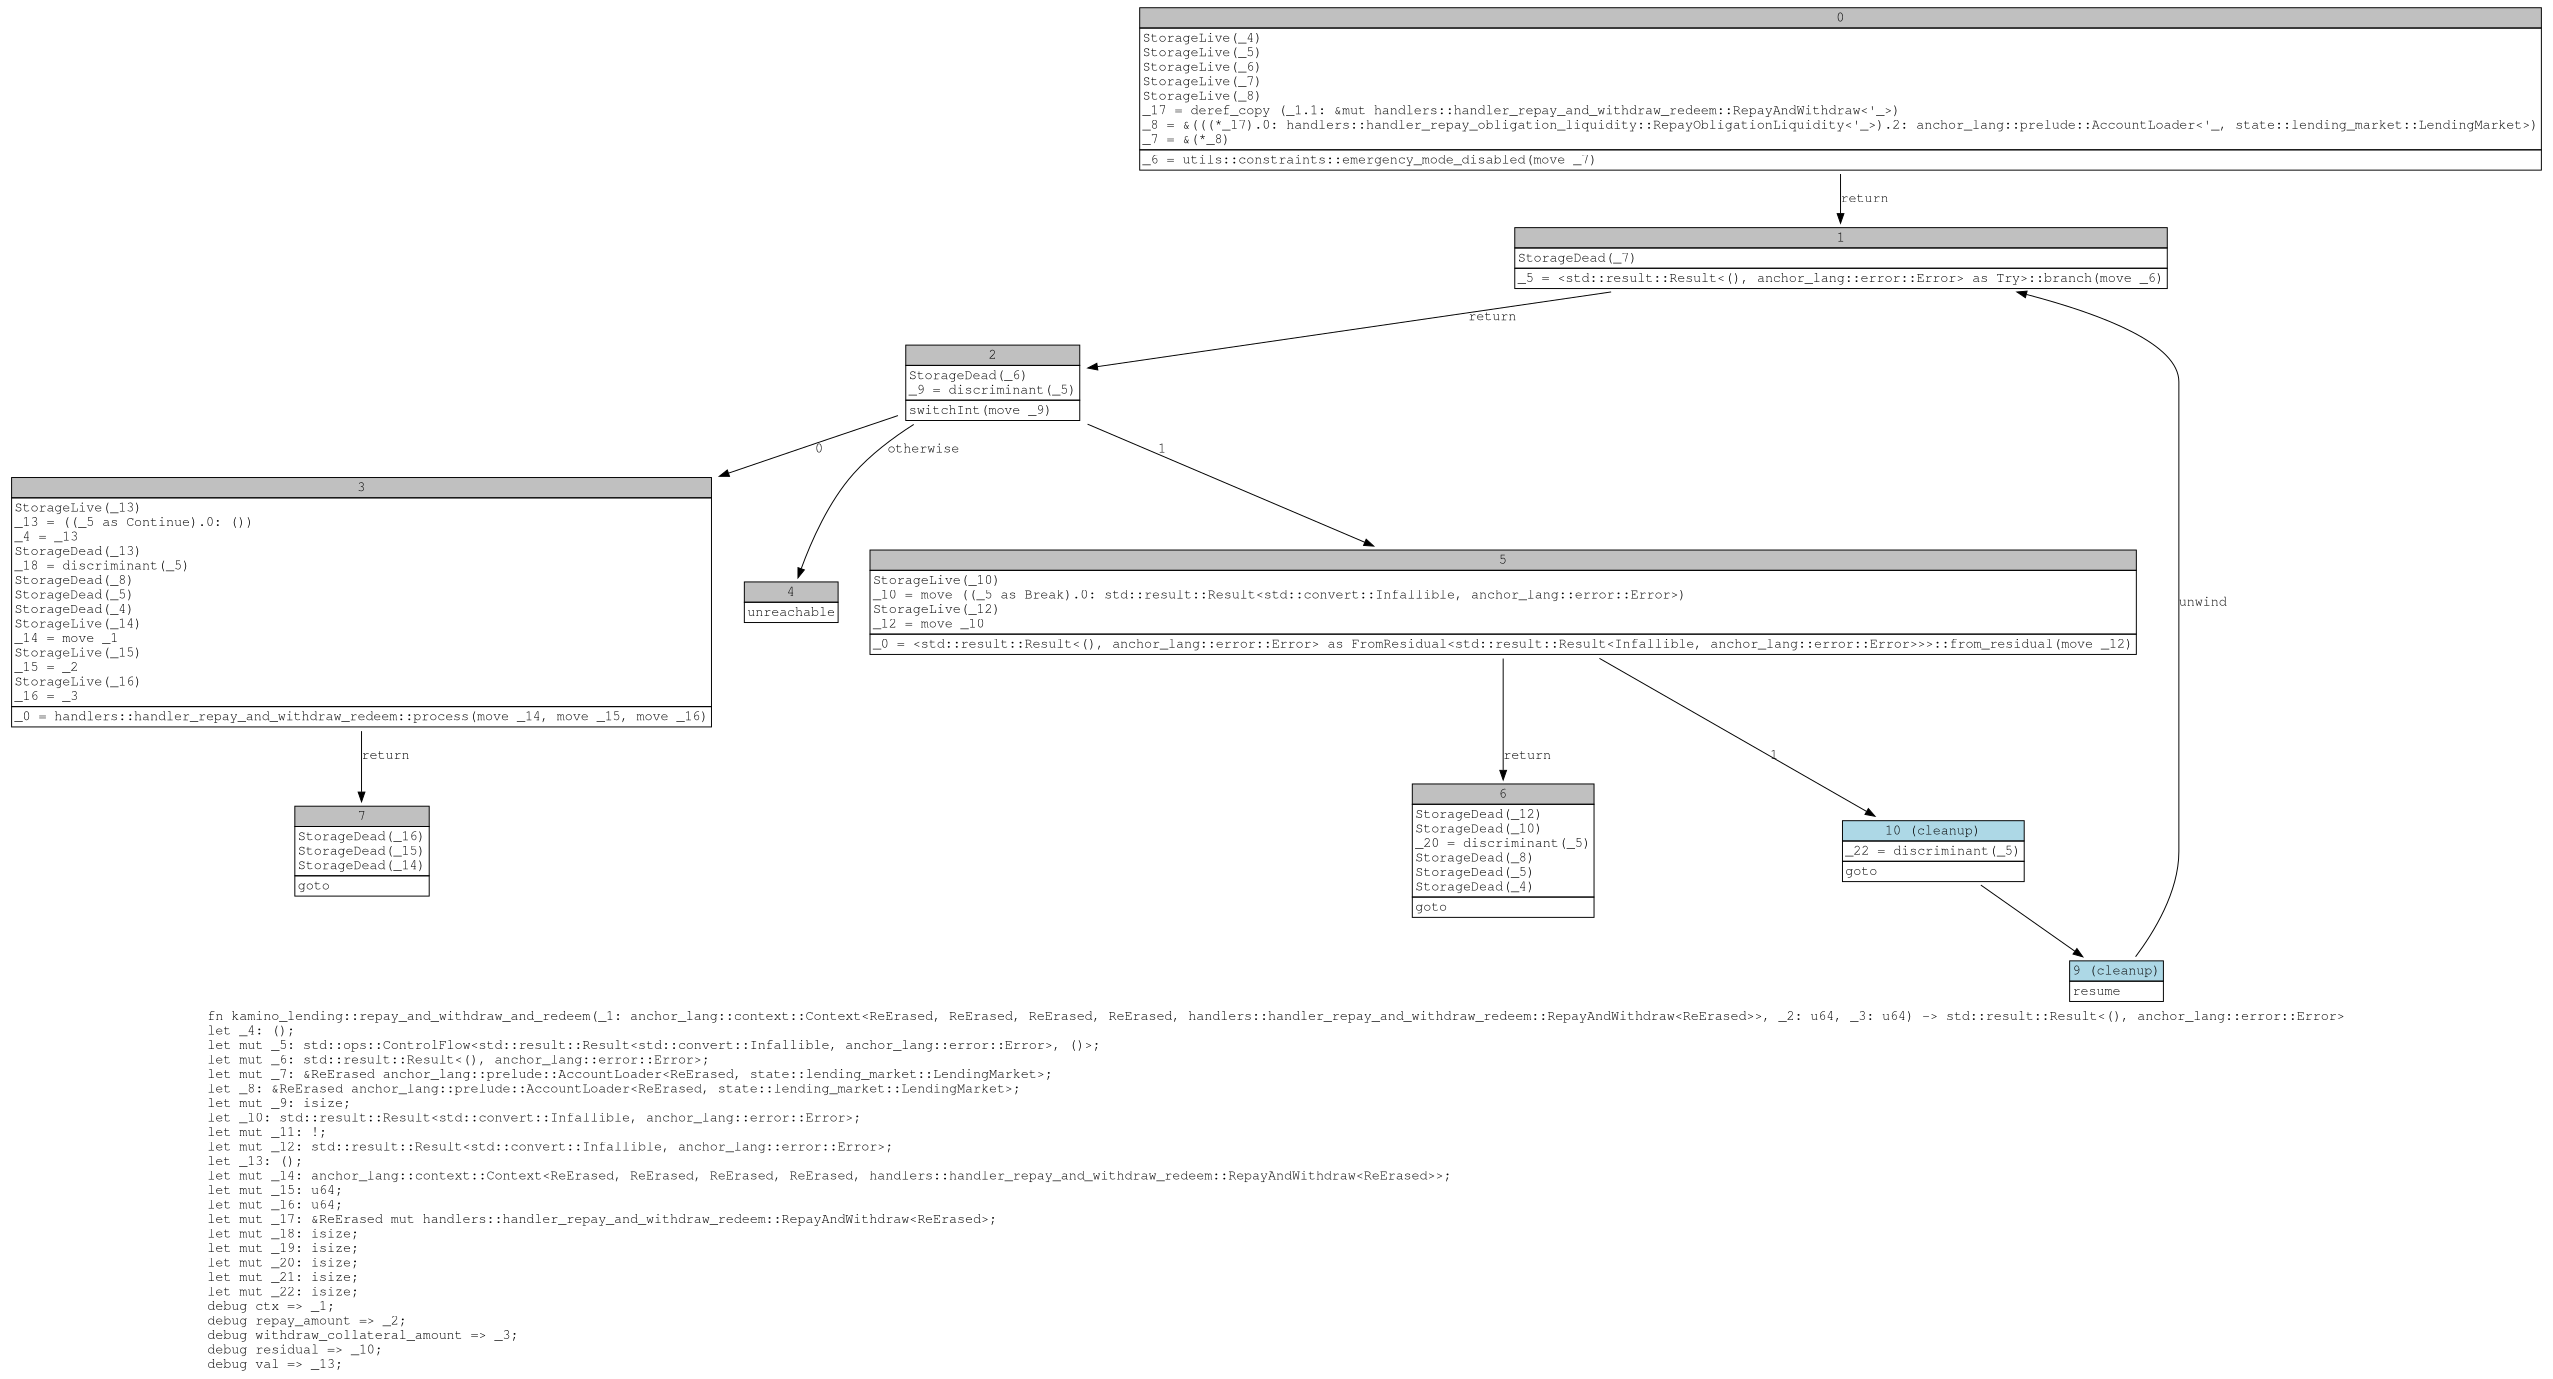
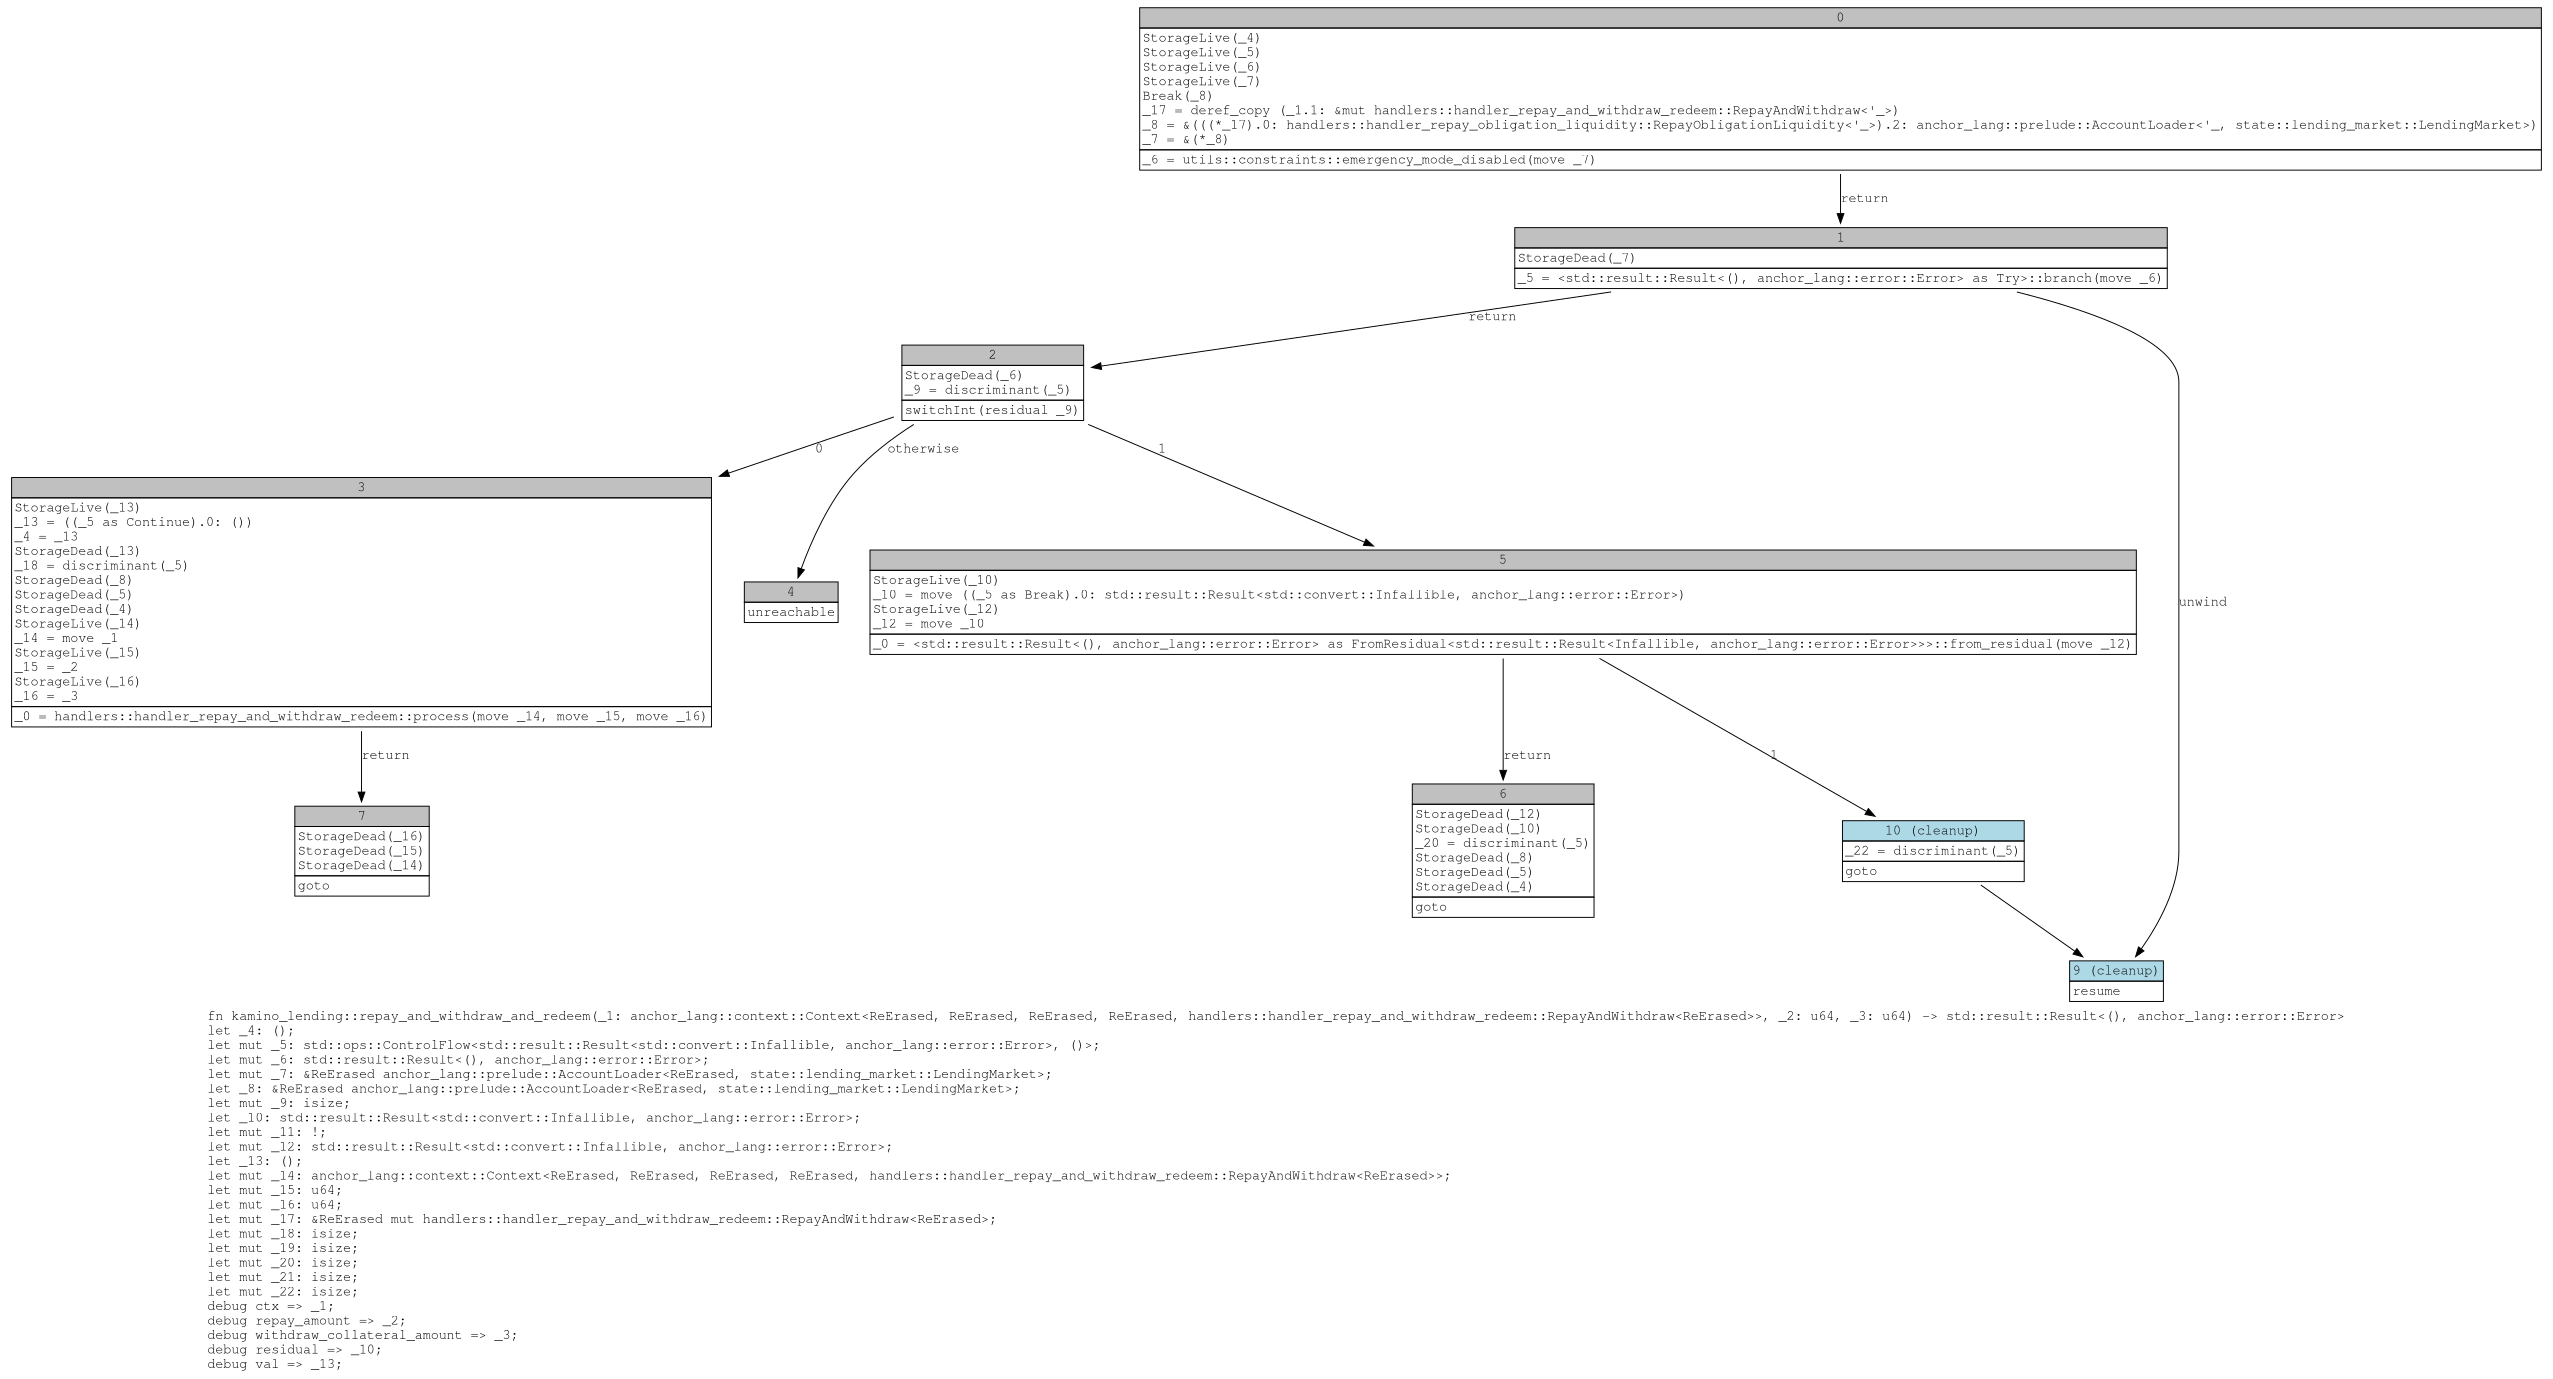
(1203, 96) -> (1179, 96)
(981, 410) -> (993, 410)
(2179, 583) -> (2179, 573)
